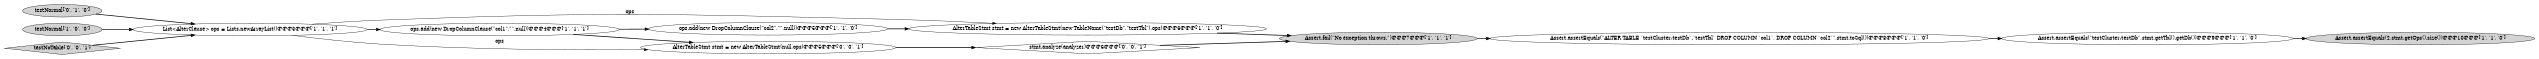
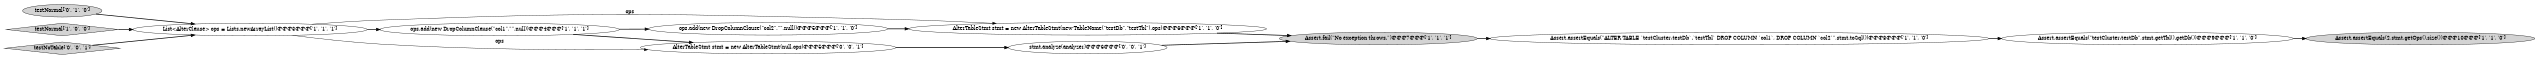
(62, 30) -> (62, 30)
(1088, 48) -> (1088, 48)
